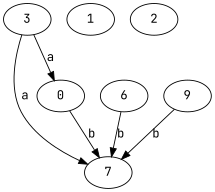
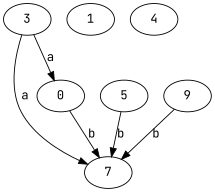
(154, 19) -> (154, 19)
(124, 96) -> (124, 96)
